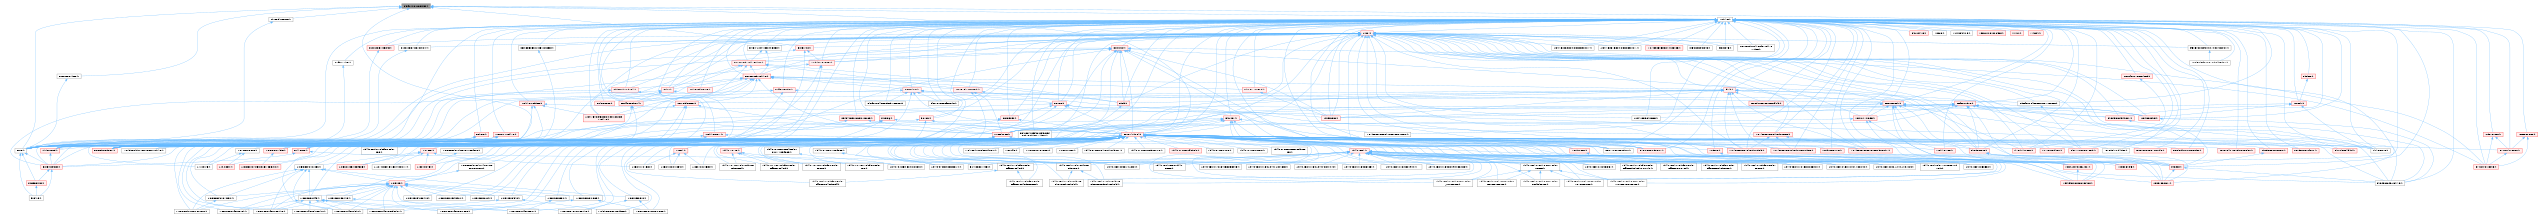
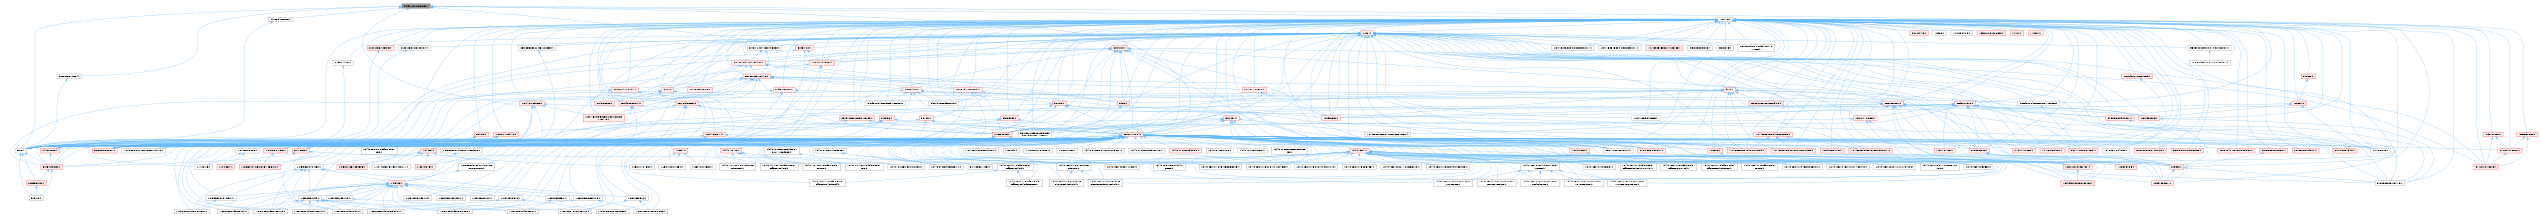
(1401, 167) -> (1401, 167)
(588, 198) -> (588, 198)
